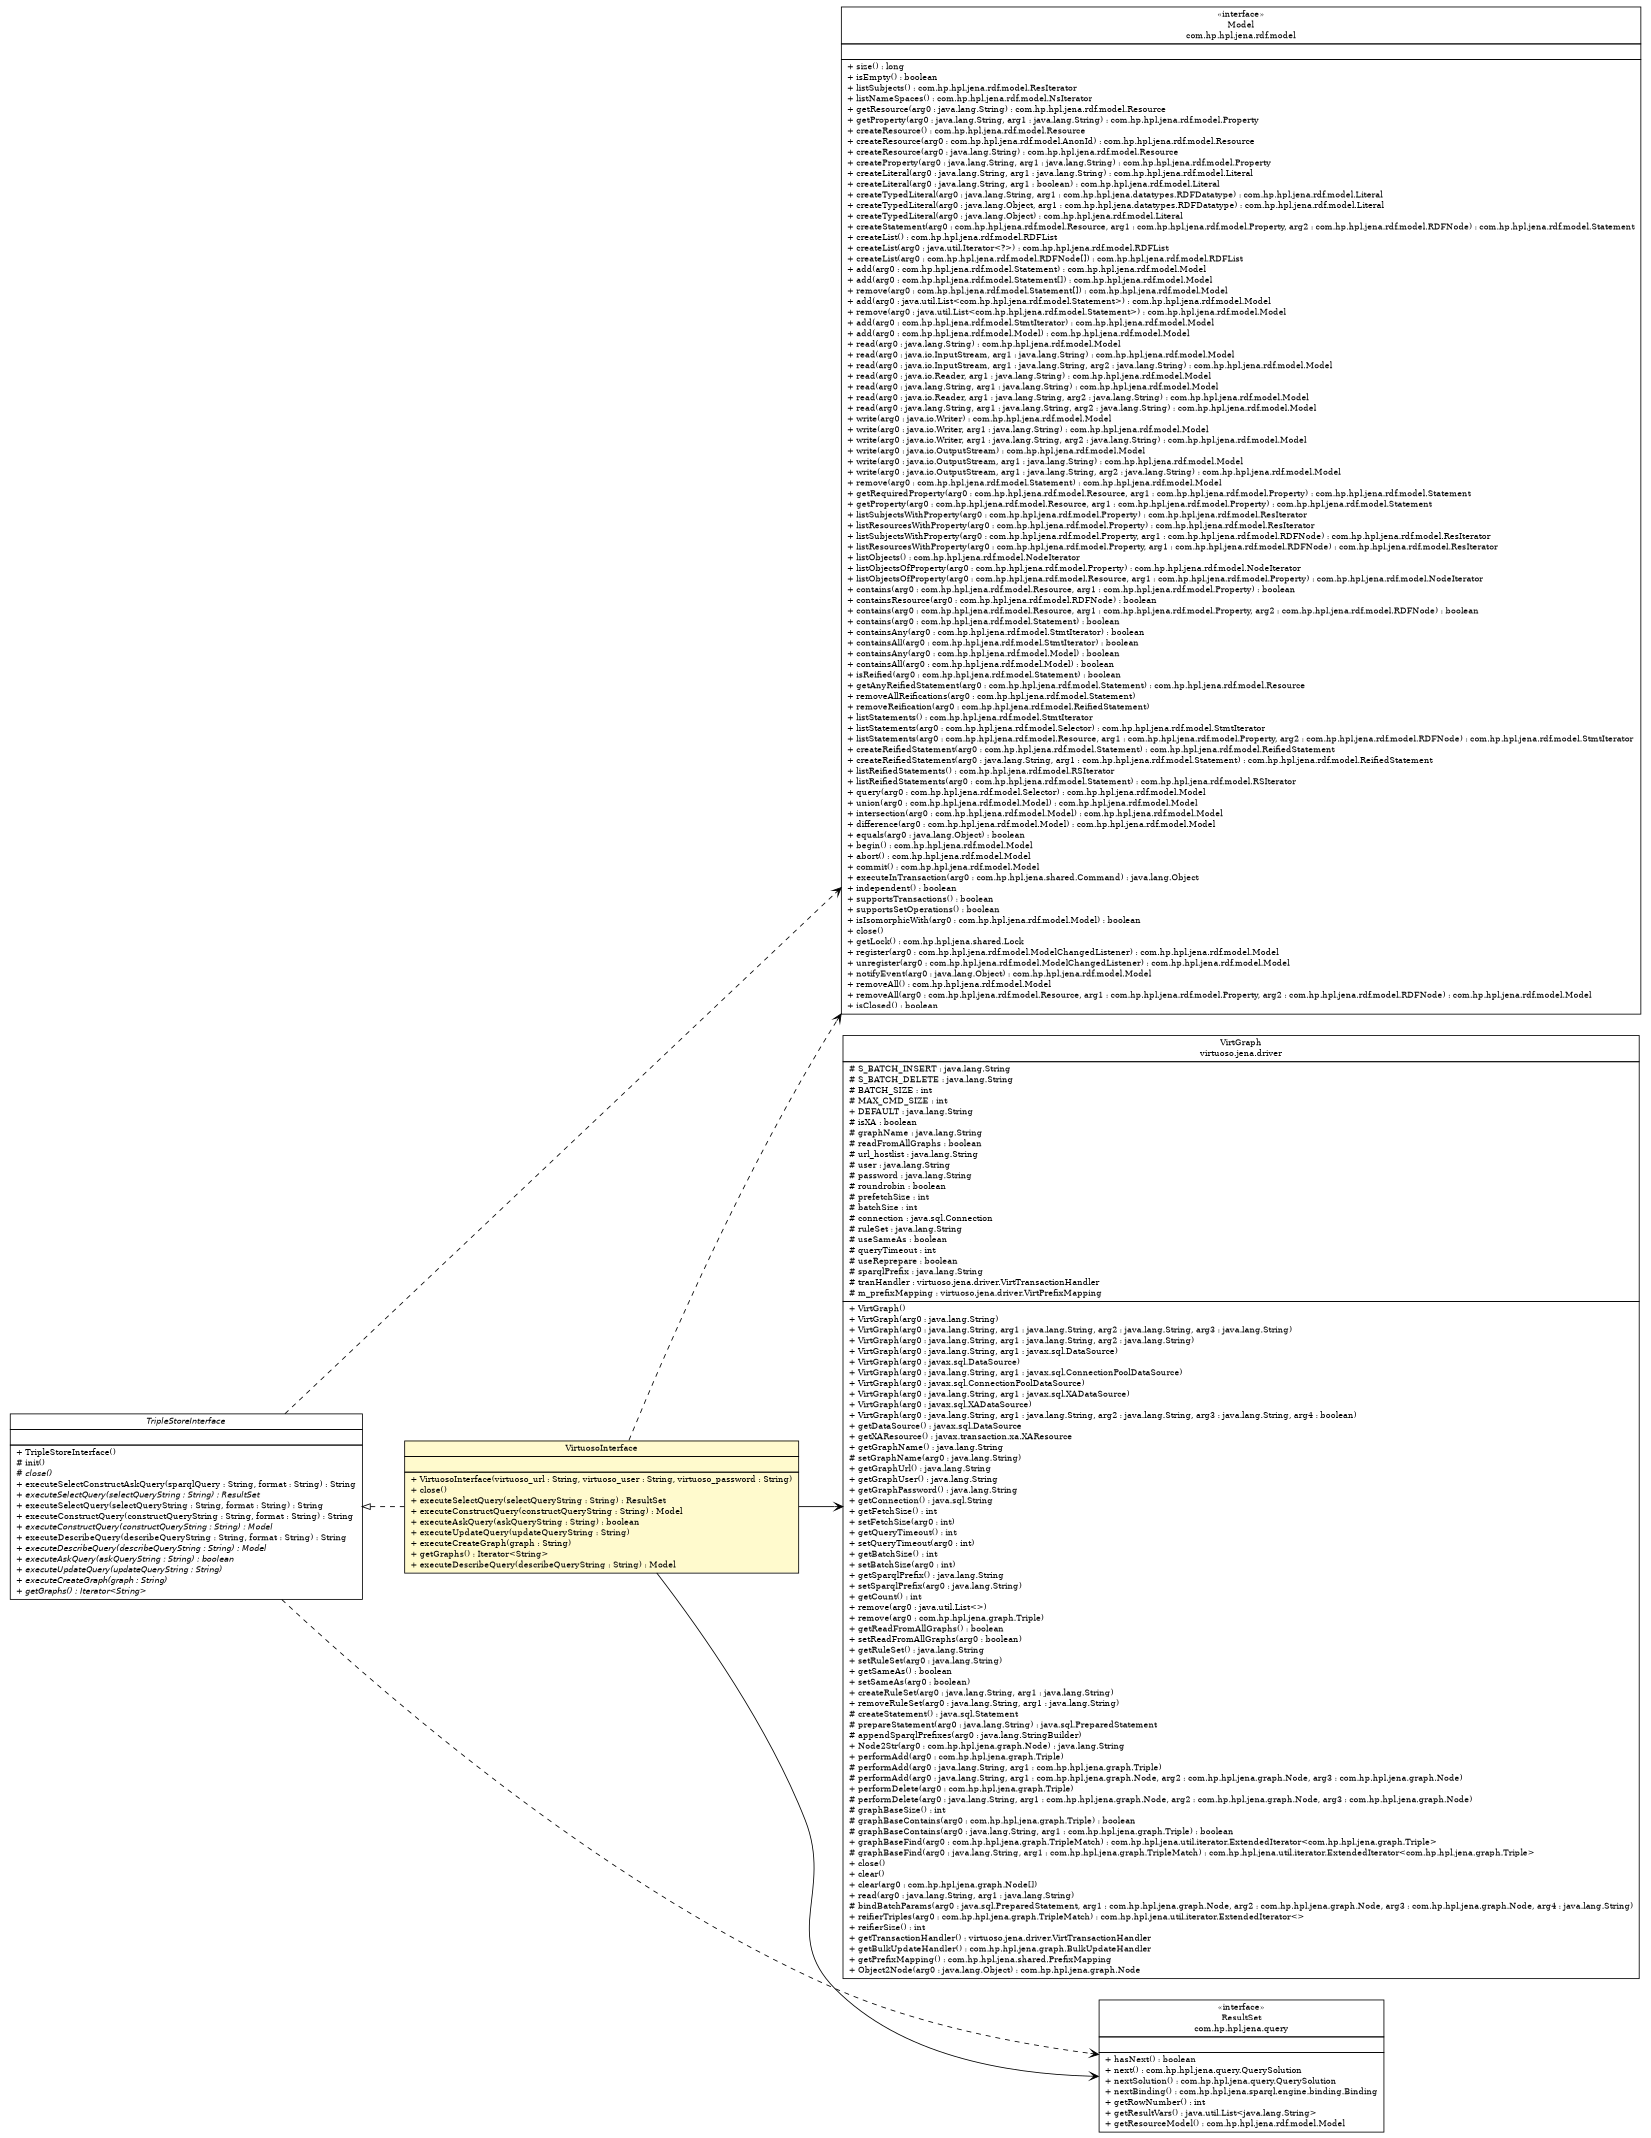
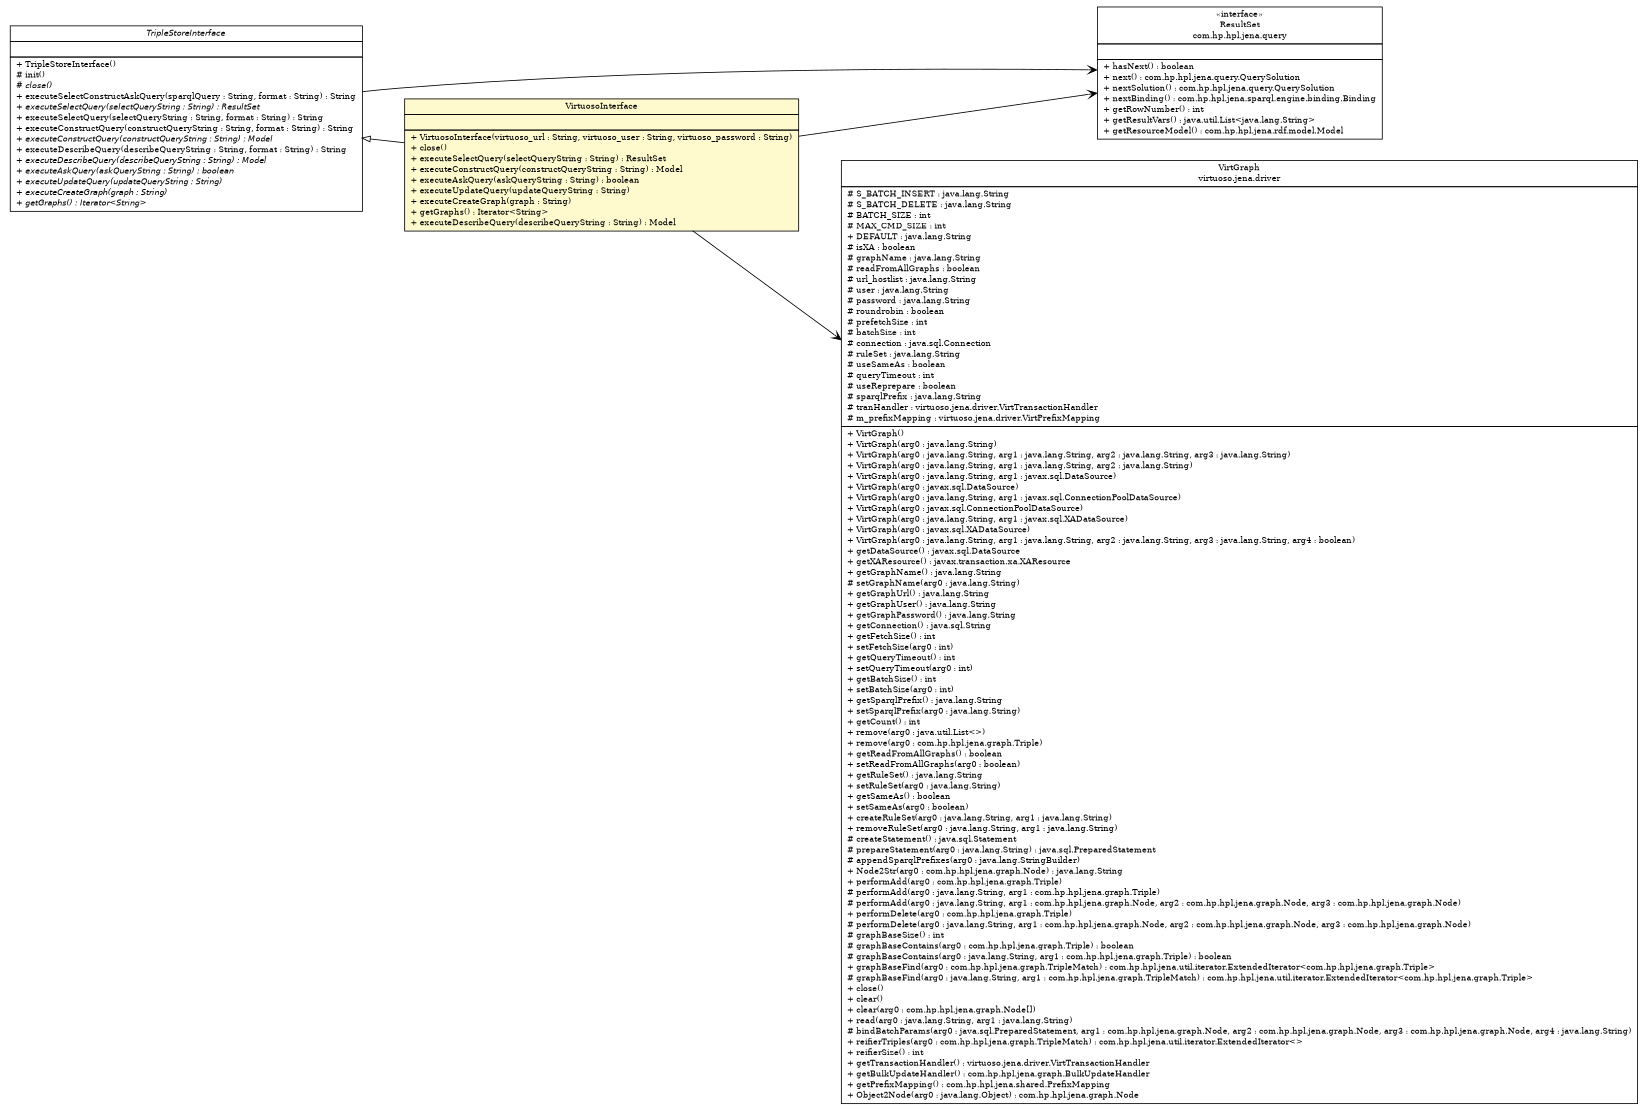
(1241, 510) -> none
(387, 1507) -> (387, 141)
(653, 1890) -> (725, 72)
